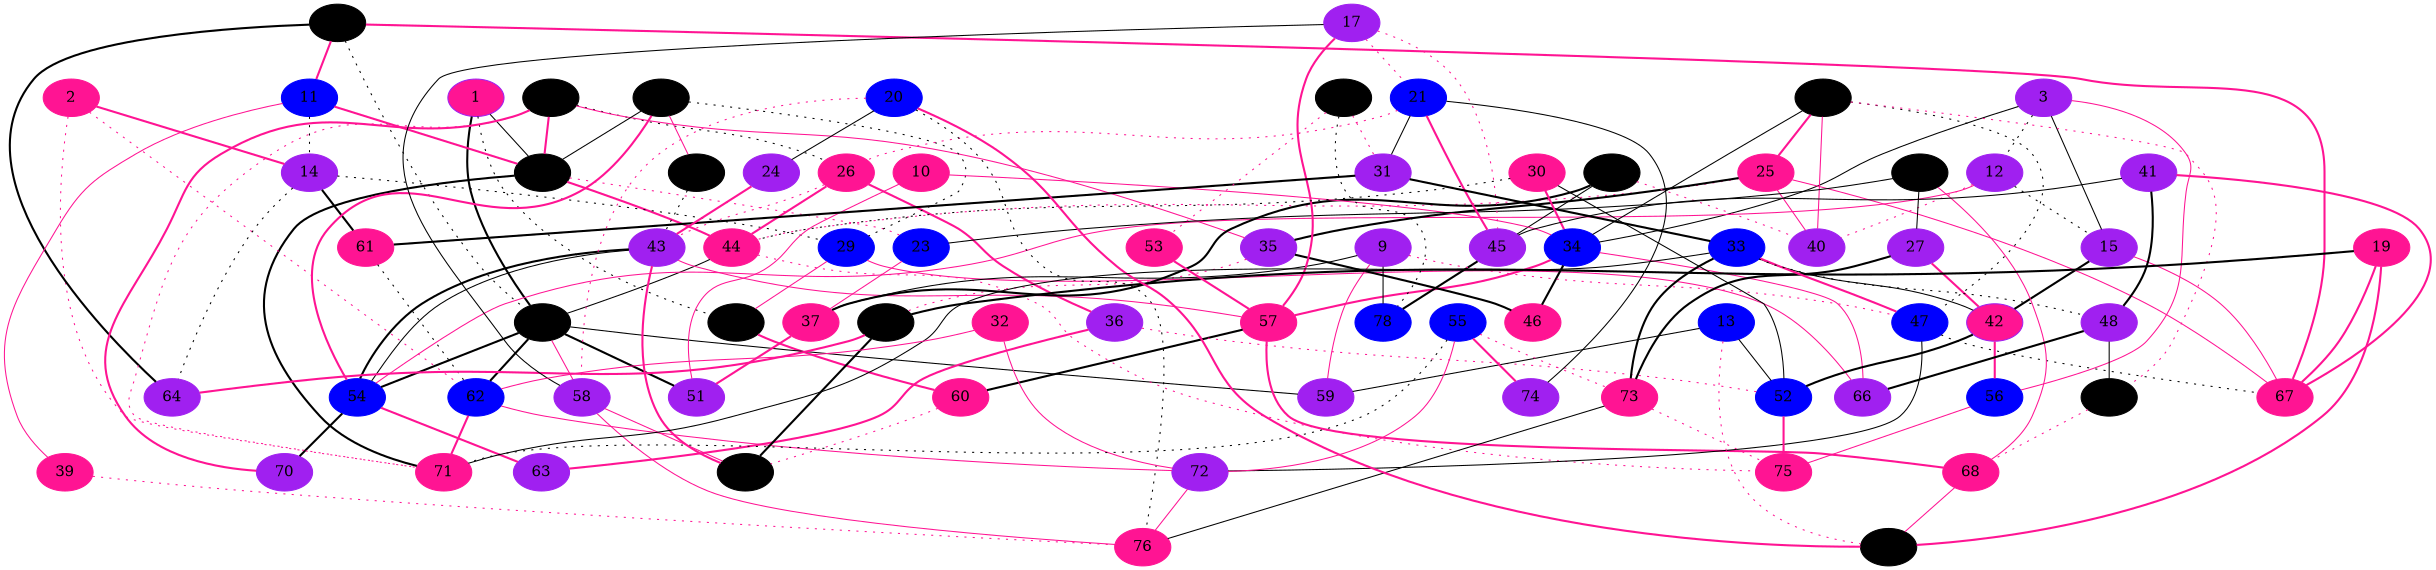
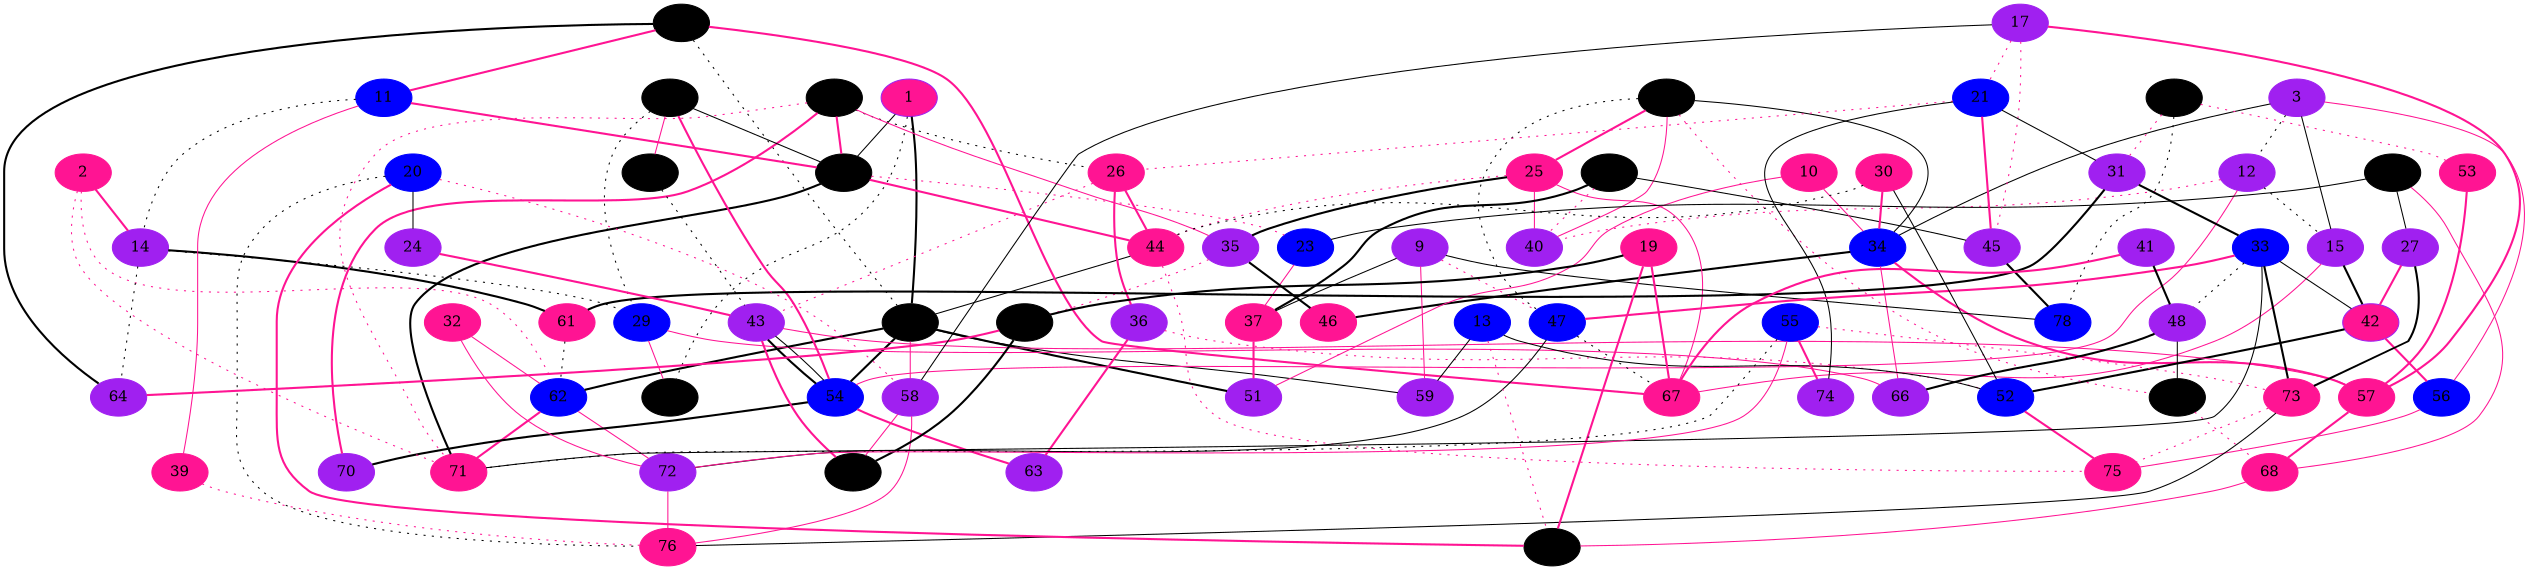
(1834, 199) -> none
(961, 397) -> none
